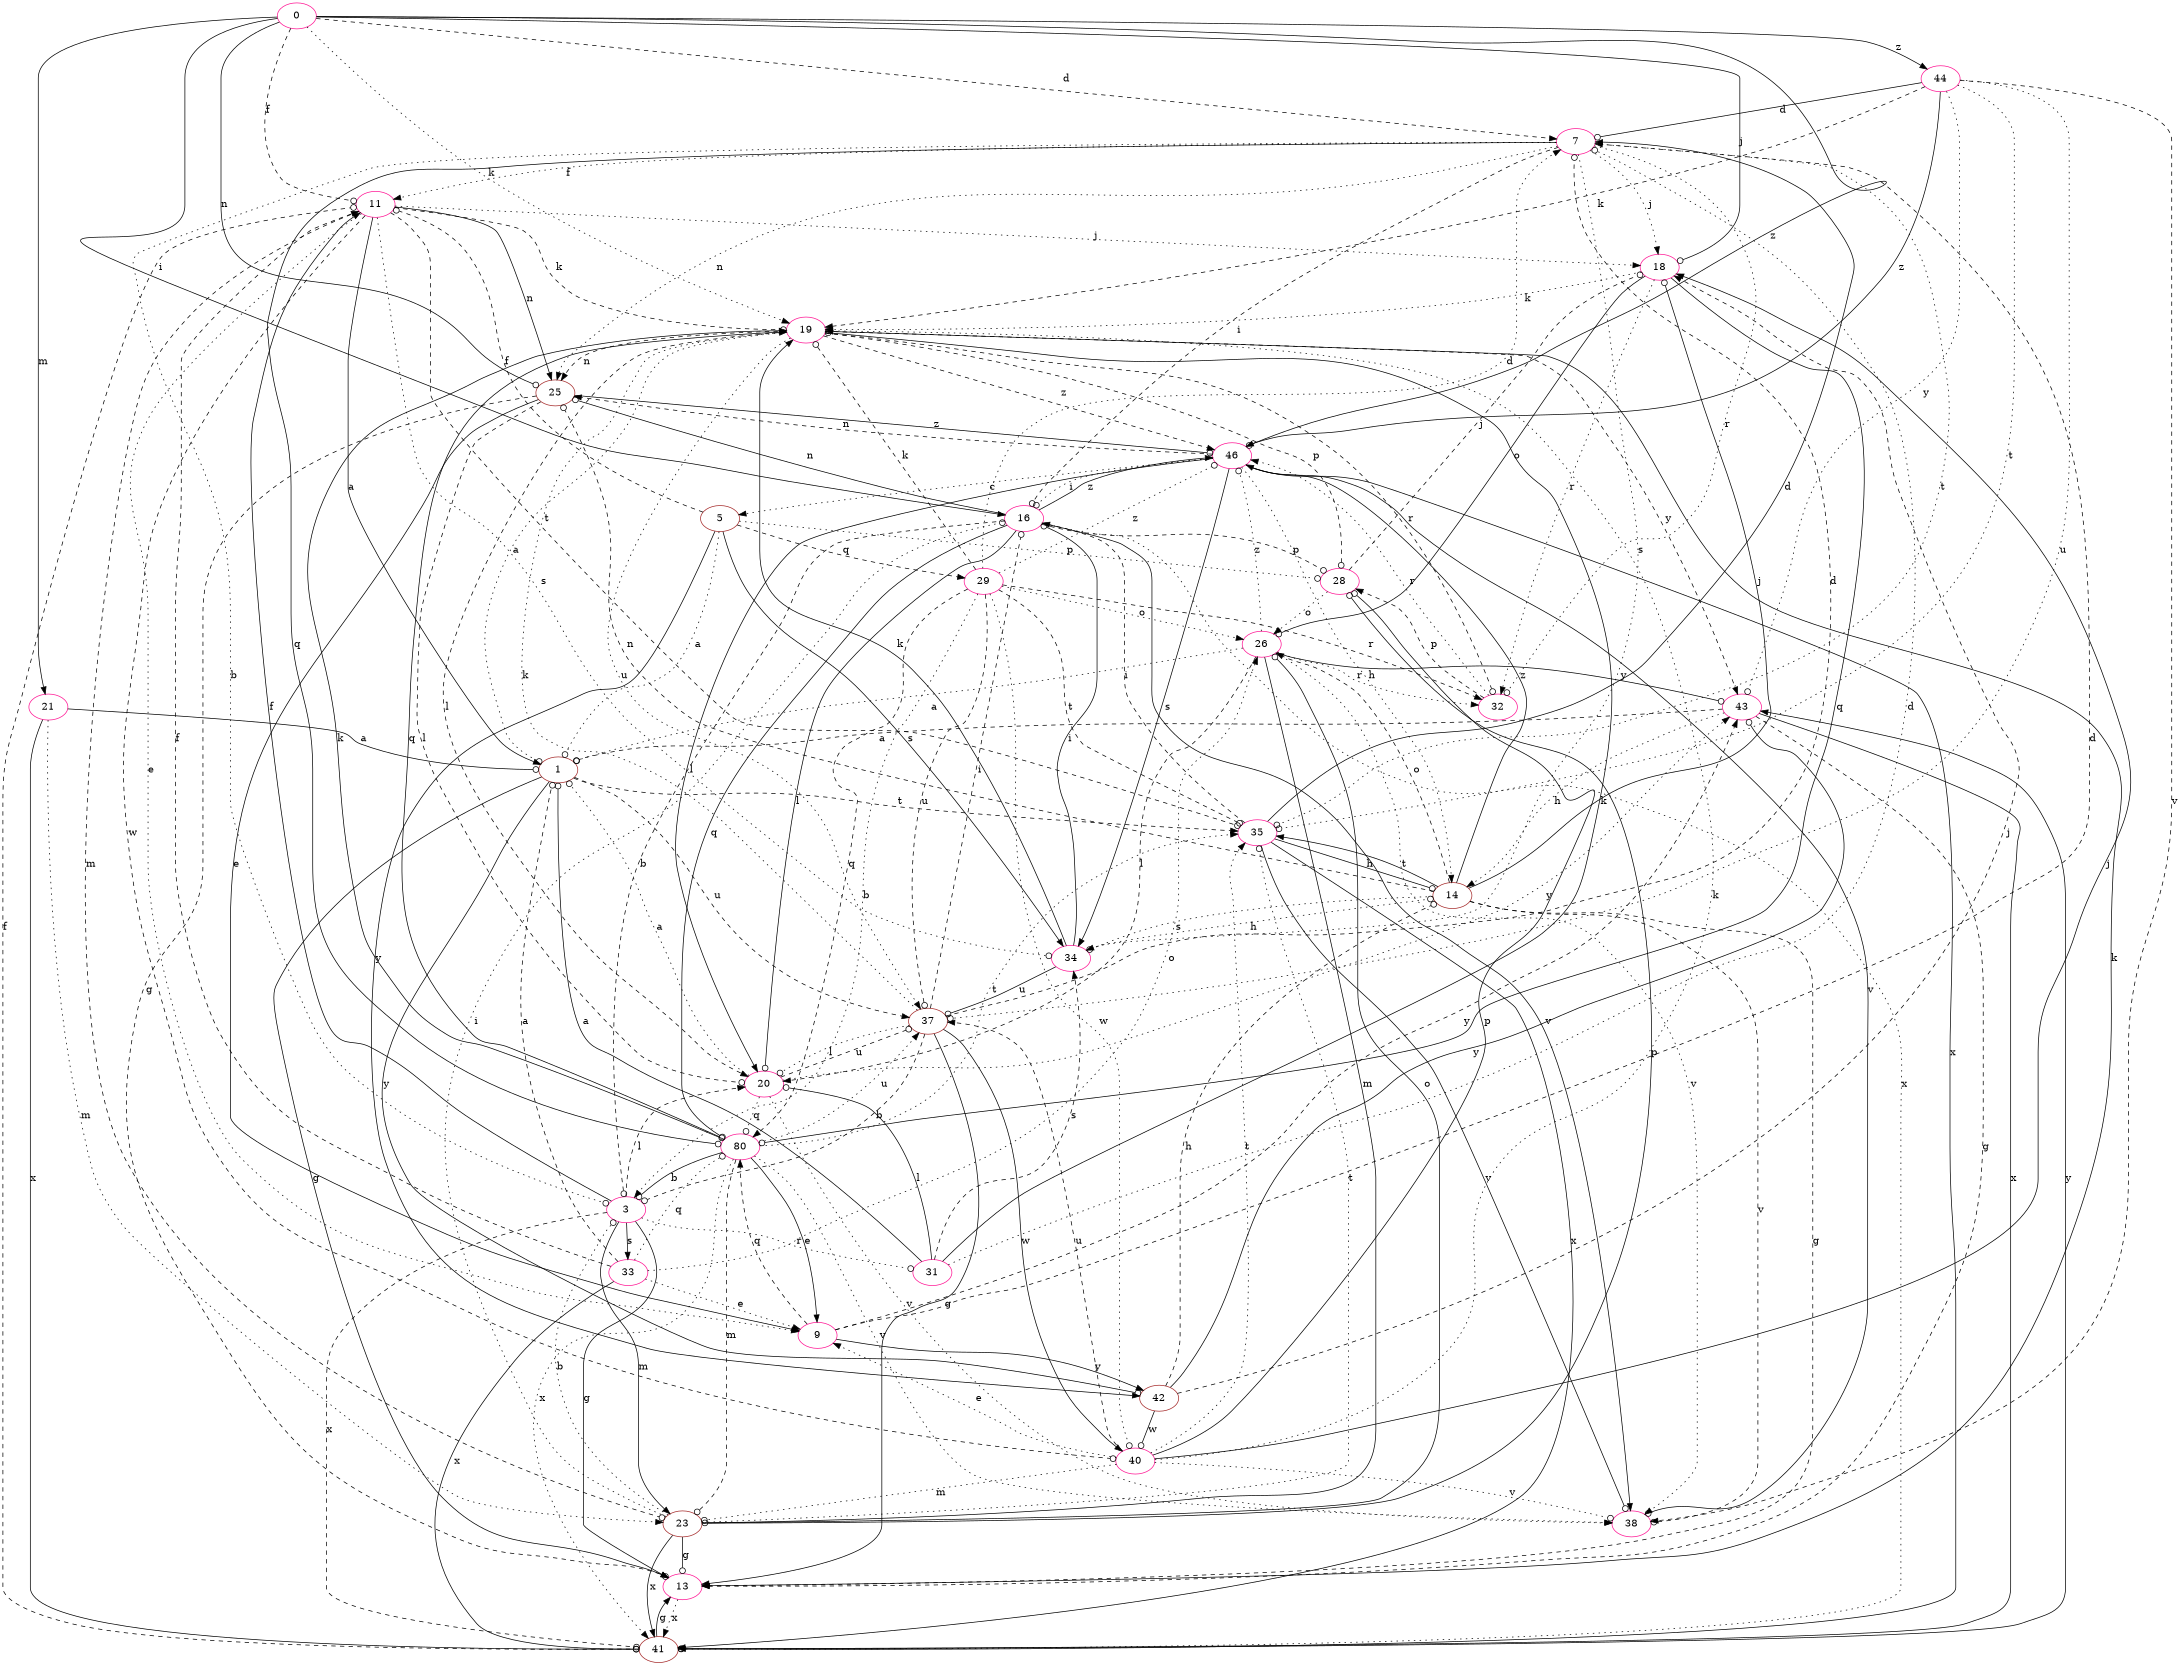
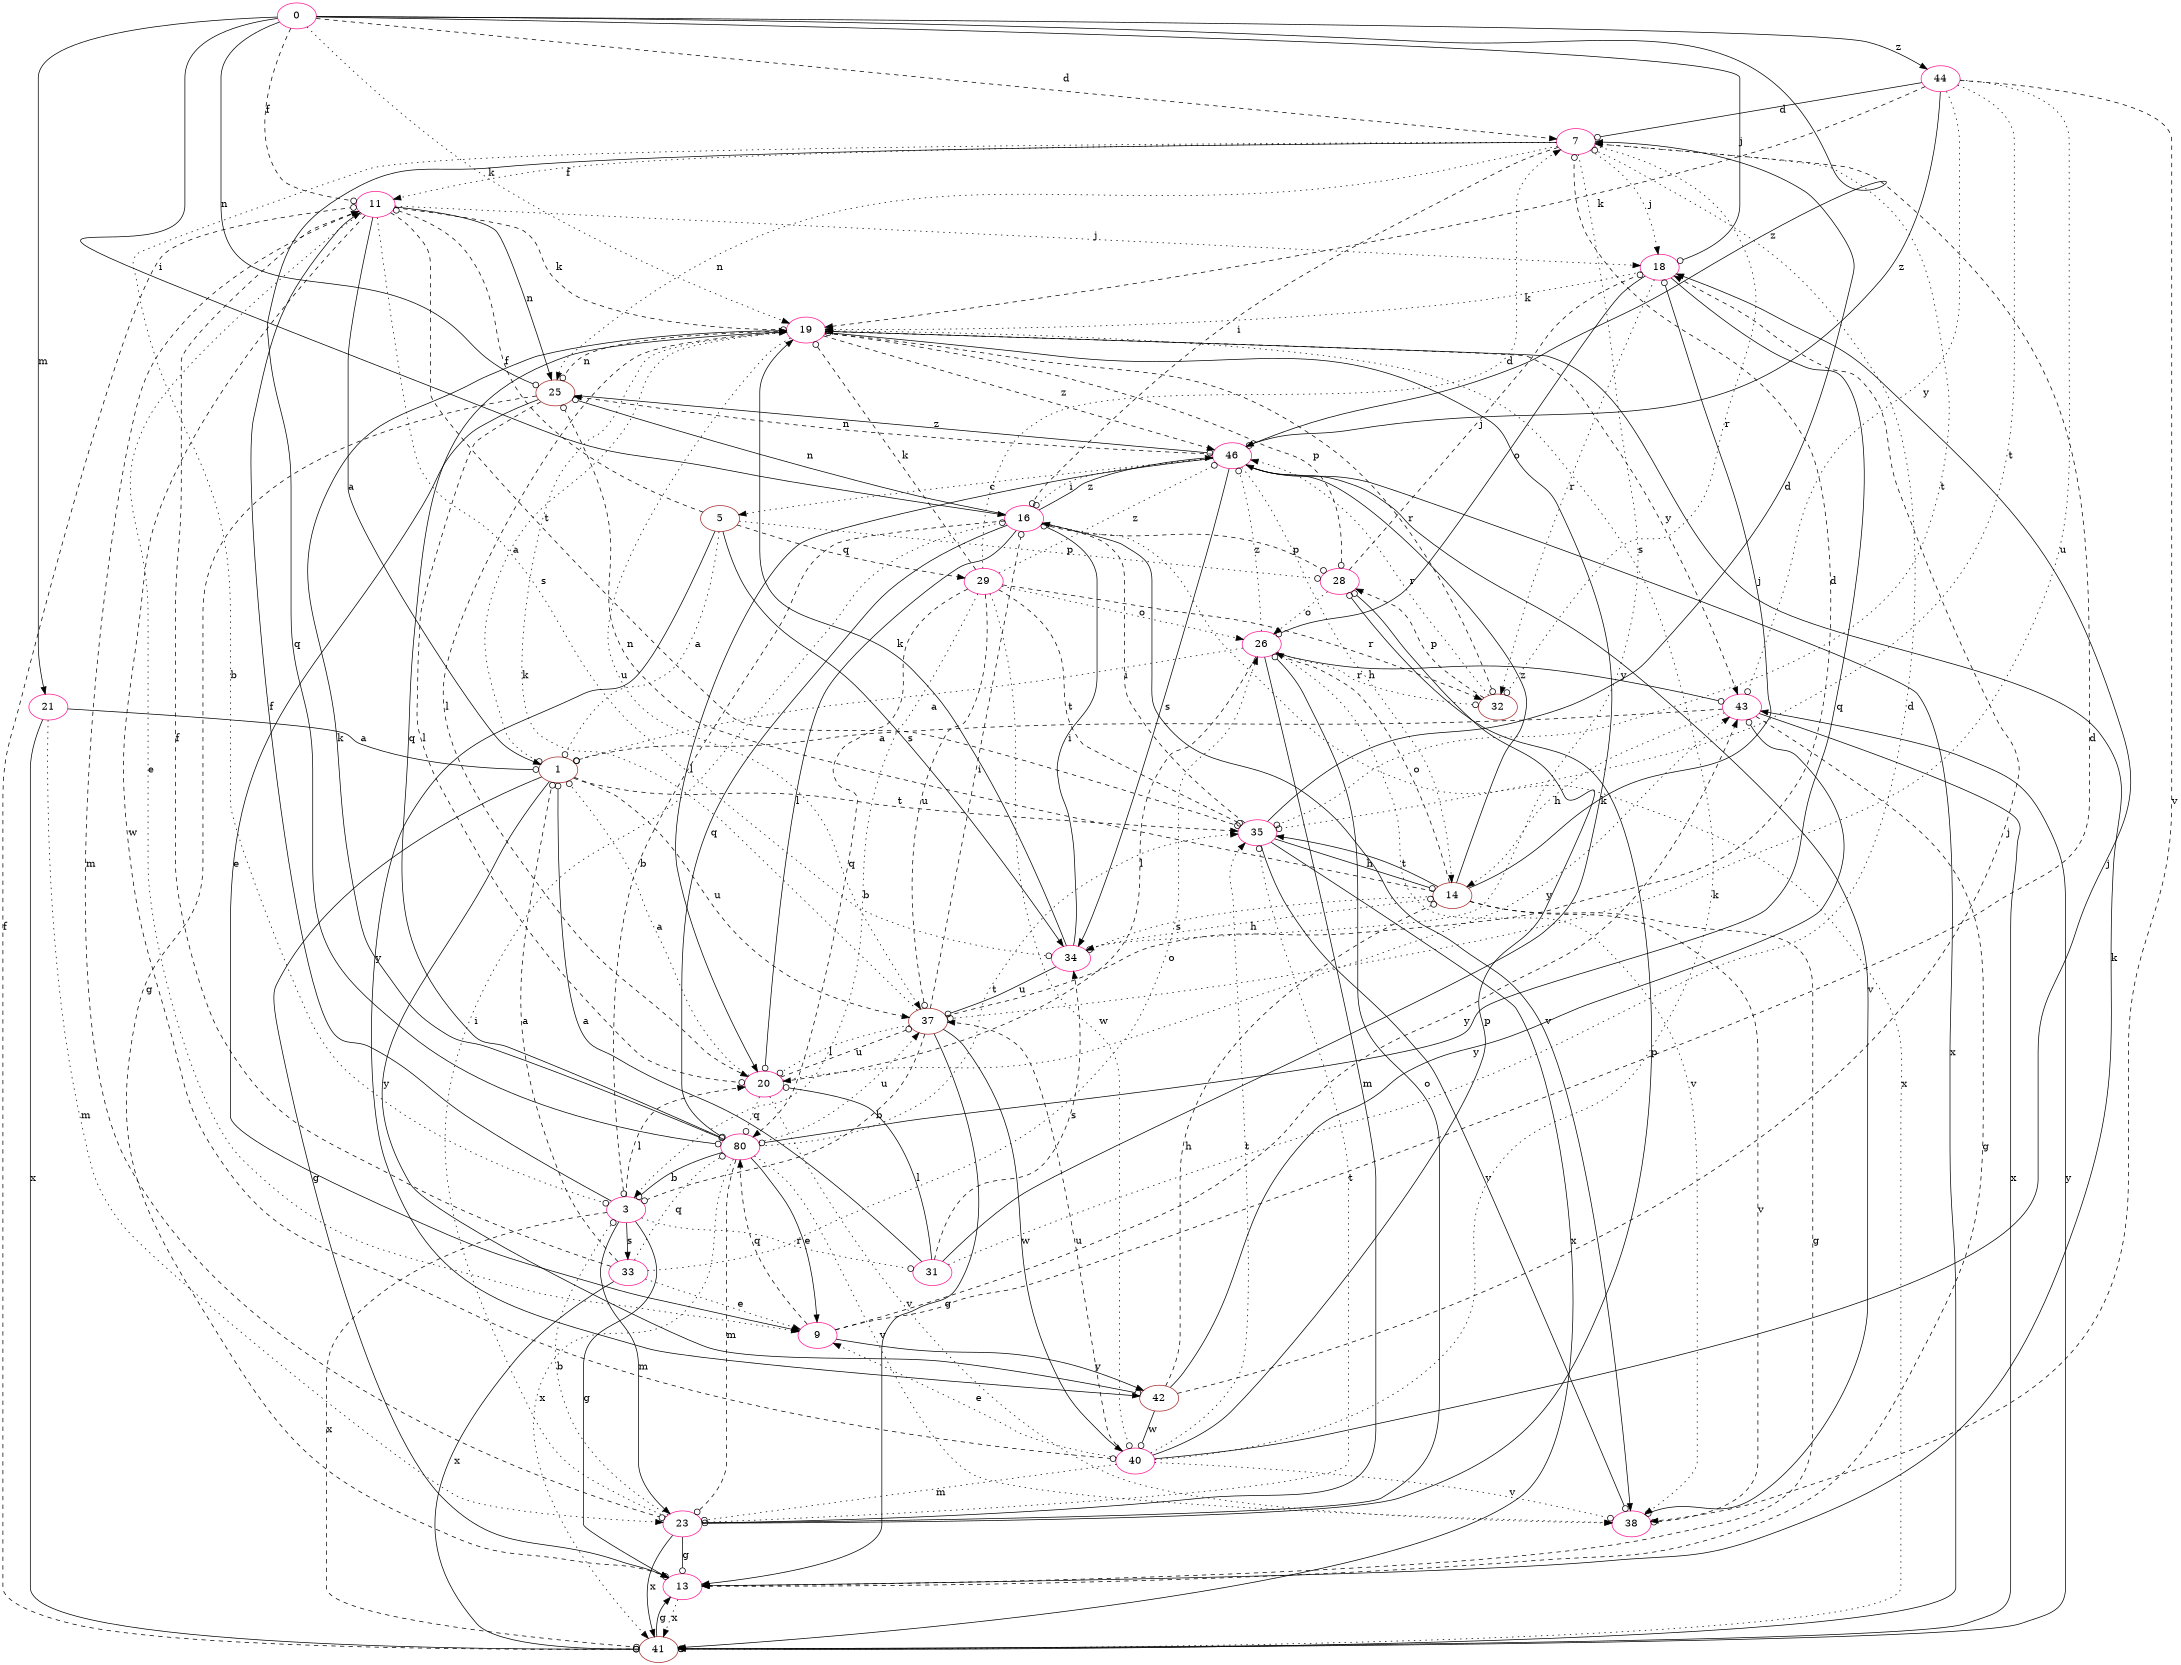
(671, 338) -> (670, 338)
(1362, 683) -> (1363, 683)
(1498, 707) -> (1498, 707)
(682, 1524) -> (682, 1524)
